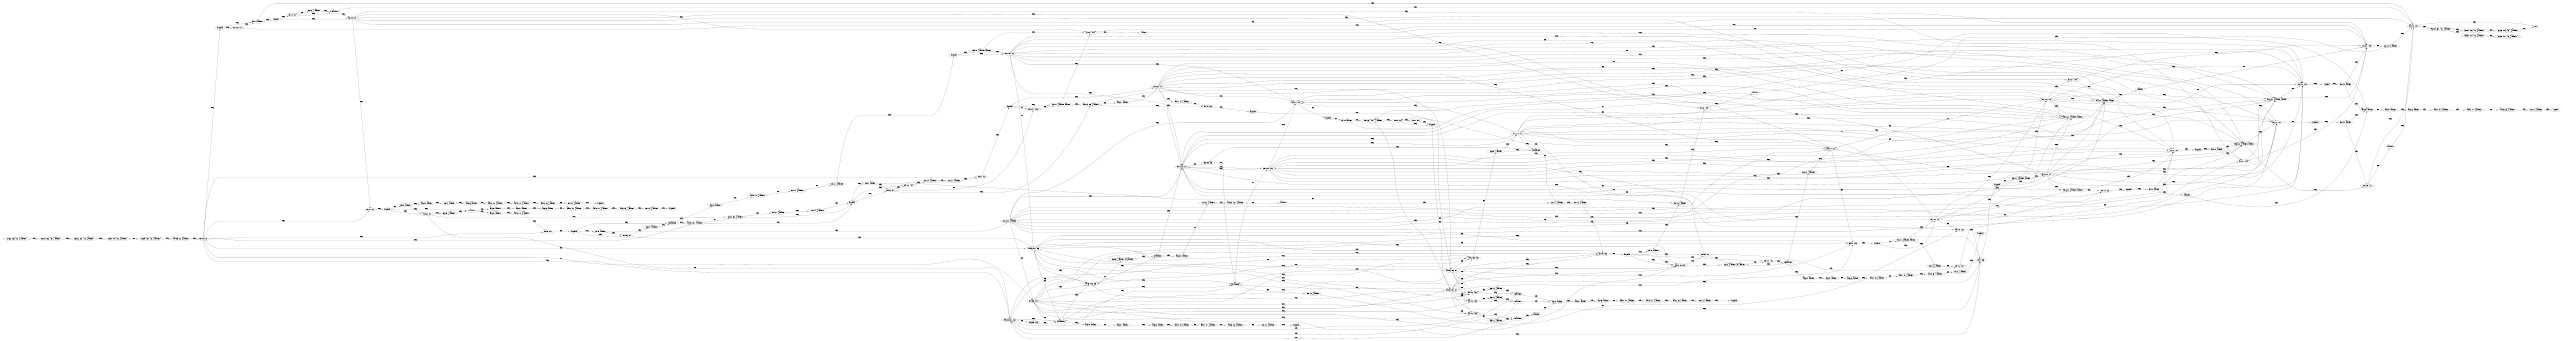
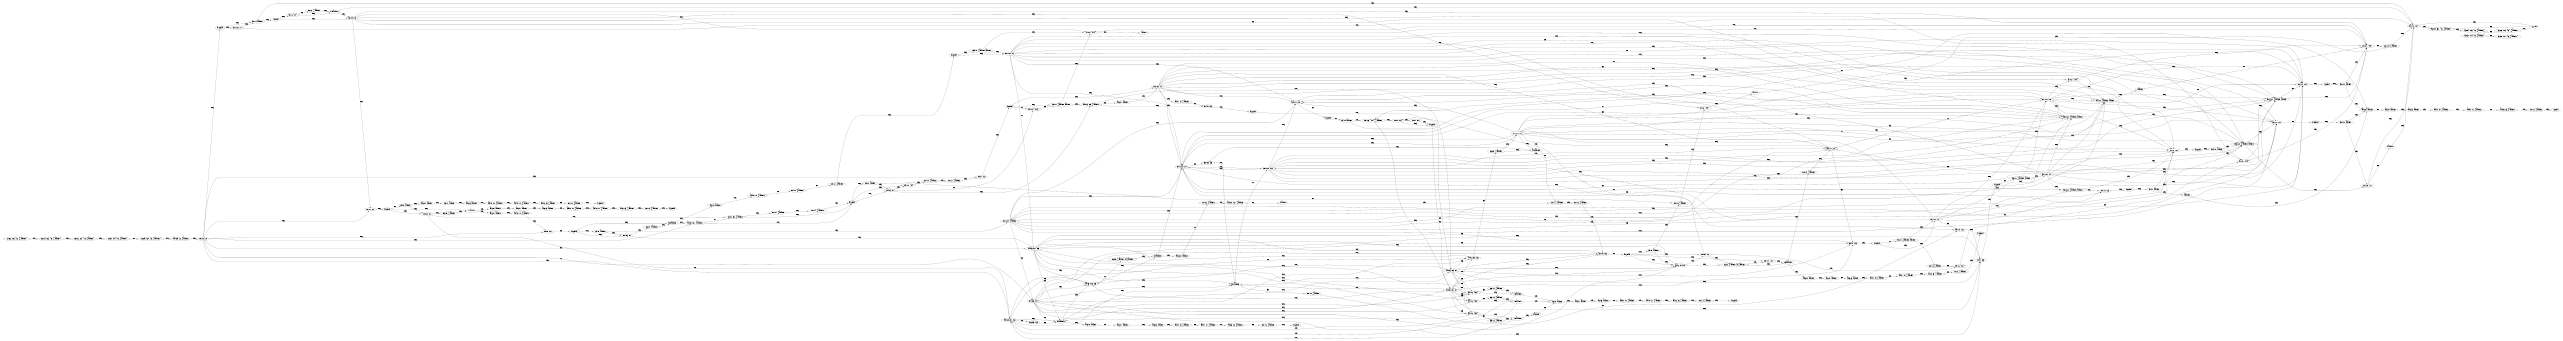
(2490, 31) -> (2492, 32)
(2457, 33) -> (2493, 27)
(1341, 270) -> (1345, 278)
